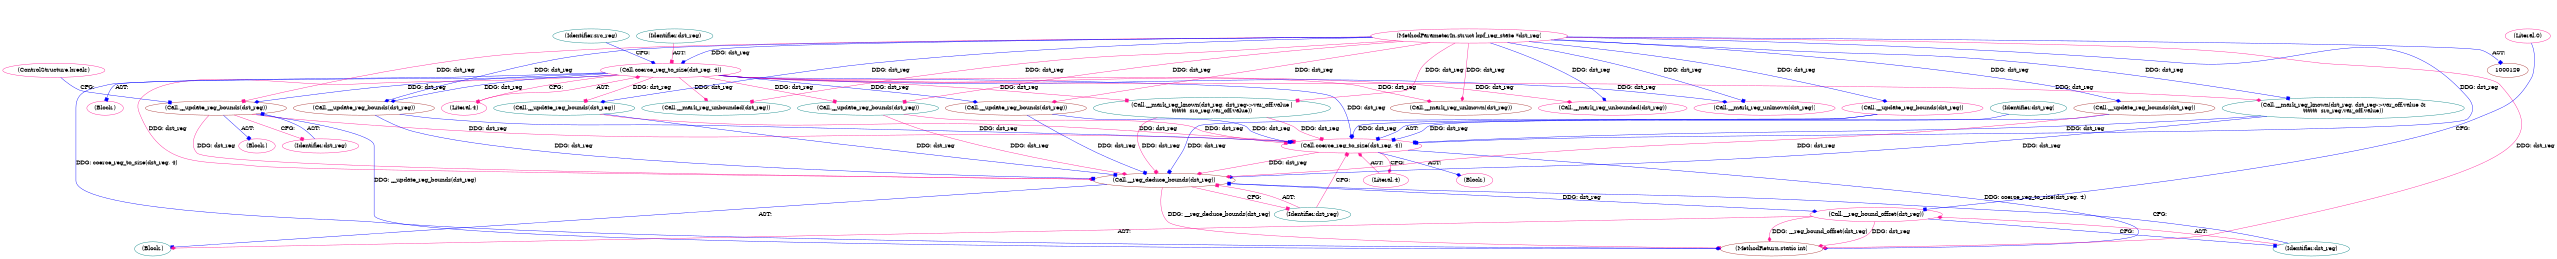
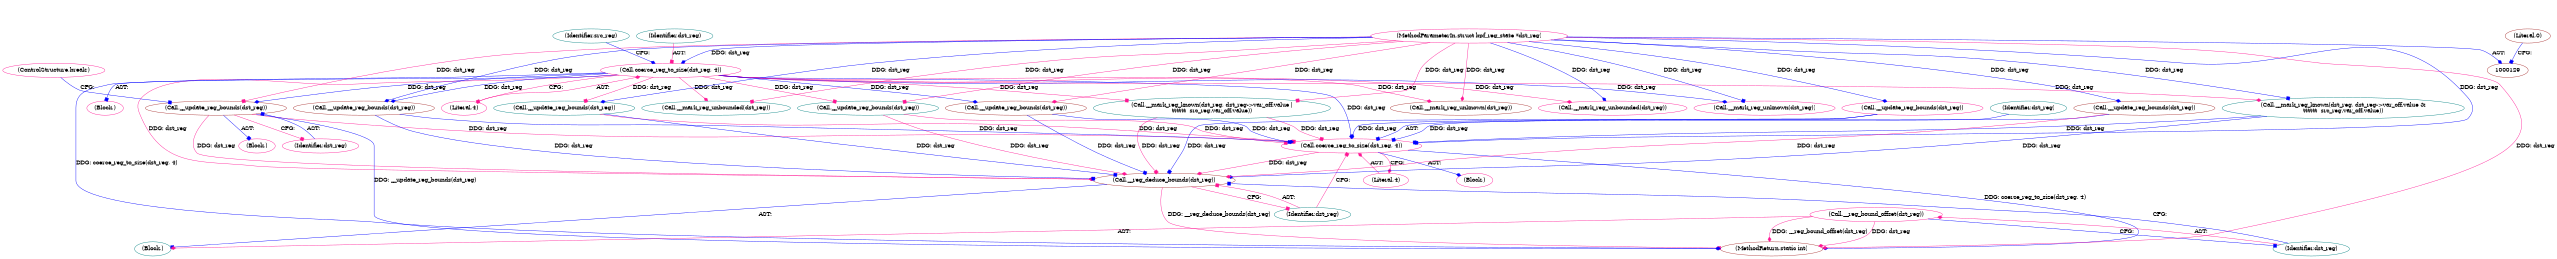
(2528, 36) -> (2528, 36)
(2034, 41) -> (2034, 41)
(2257, 168) -> (2517, 51)
(1520, 197) -> none
